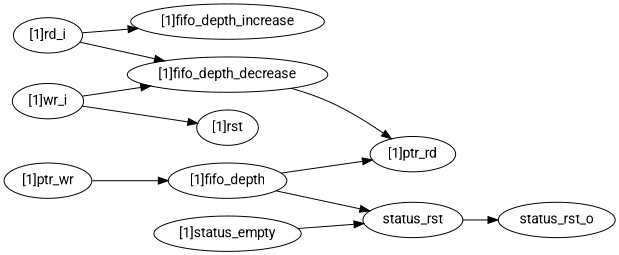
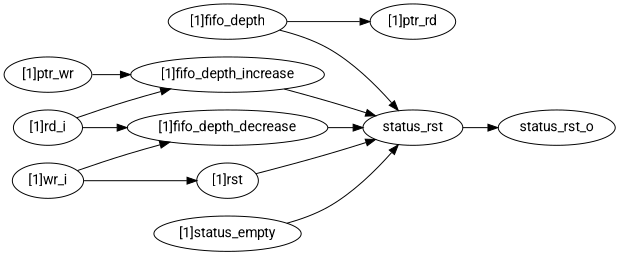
none -> (325, 100)
(339, 107) -> (340, 128)
none -> (311, 159)
(125, 181) -> (106, 75)
